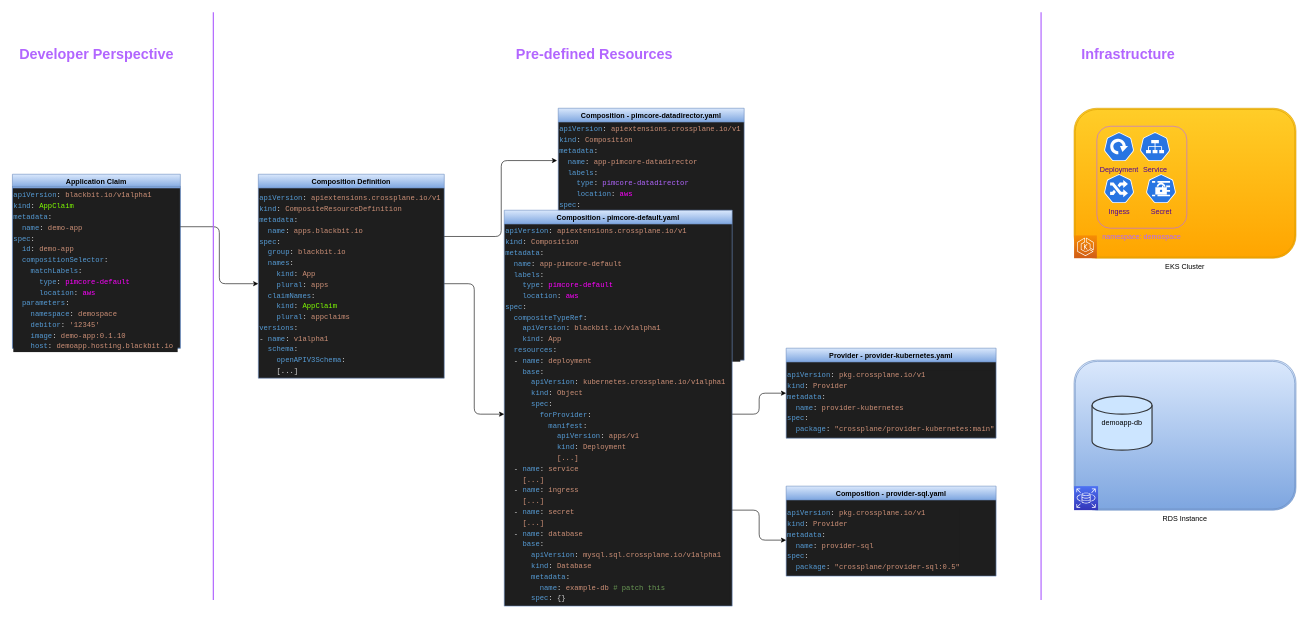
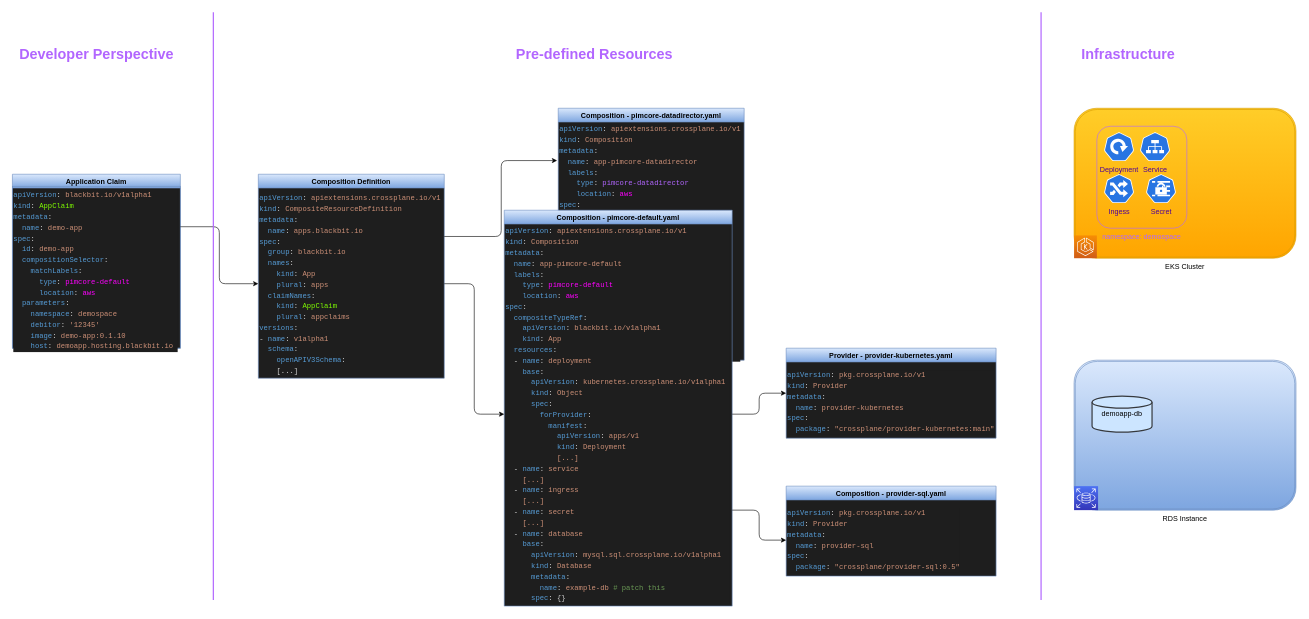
(1122, 423) -> (1122, 414)
